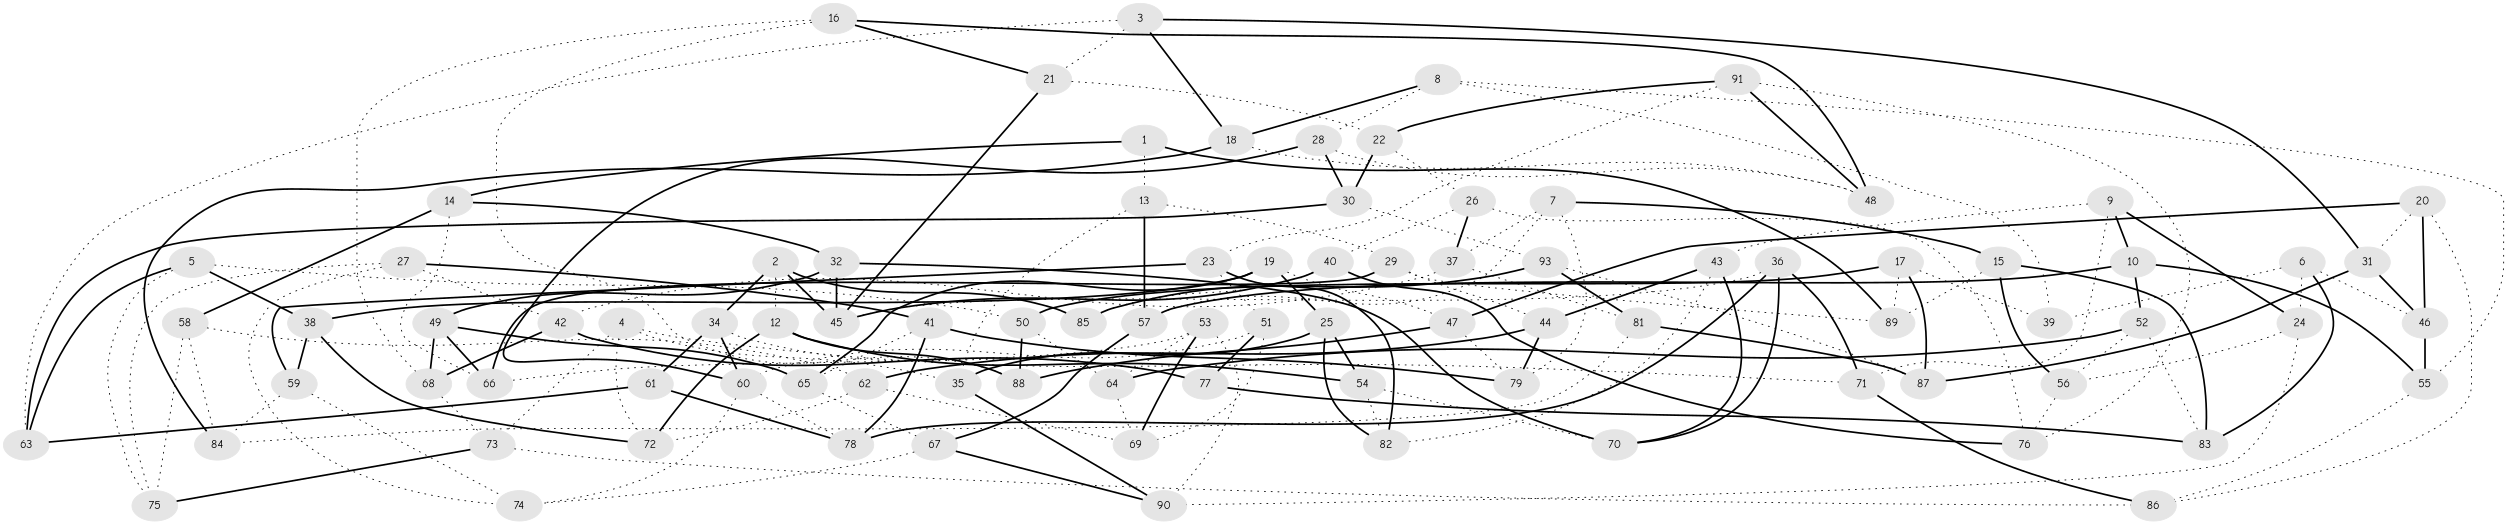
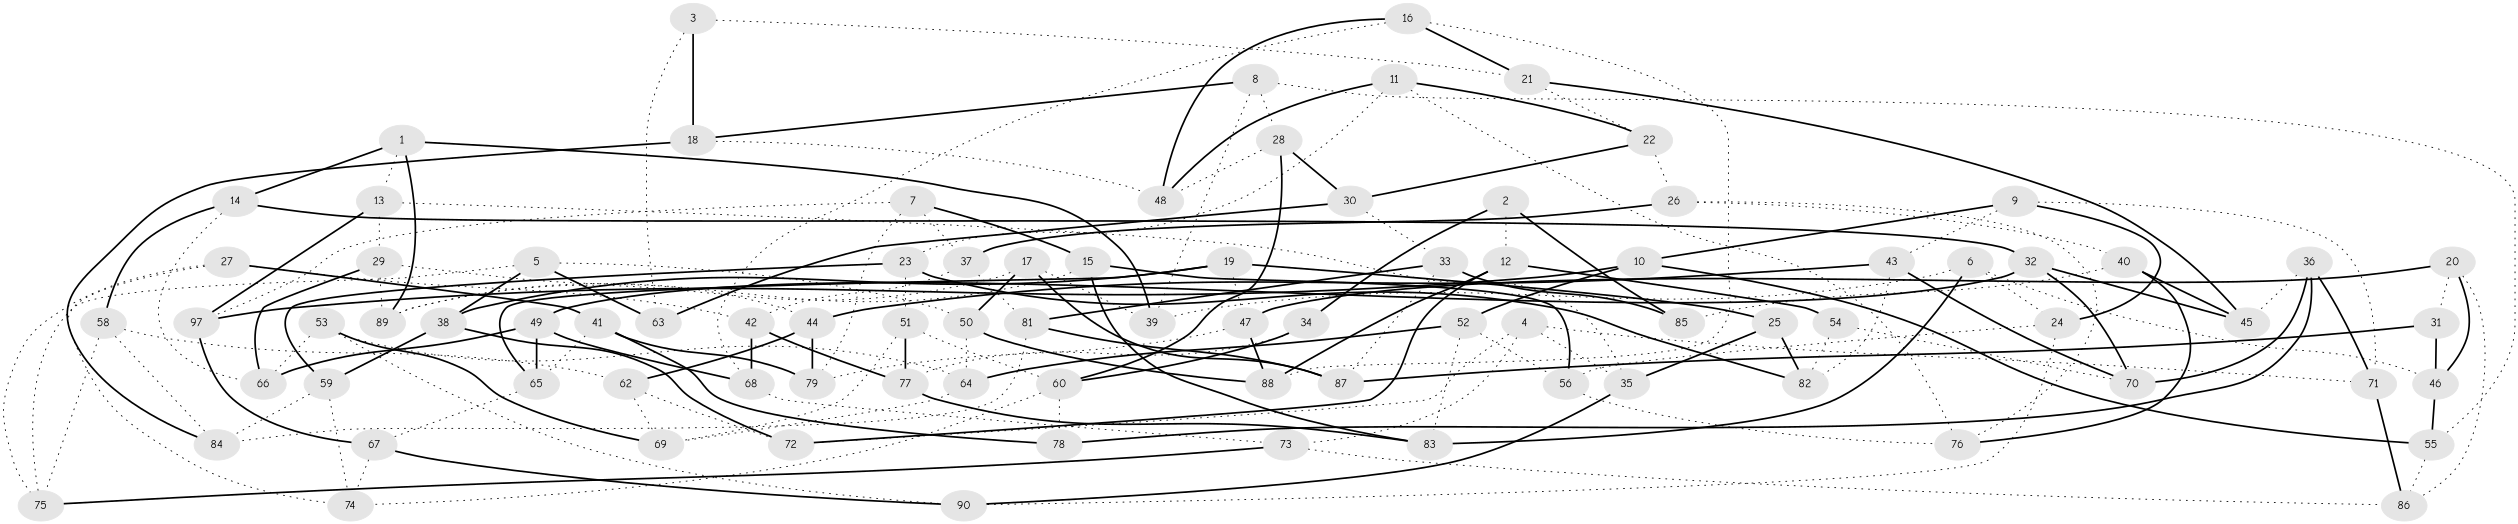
(1789, 46) -> none
(1737, 80) -> (1394, 80)
none -> (813, 169)
(1545, 262) -> (1445, 262)
(806, 293) -> none
(1144, 323) -> (197, 323)
(1348, 358) -> none
(650, 384) -> none
